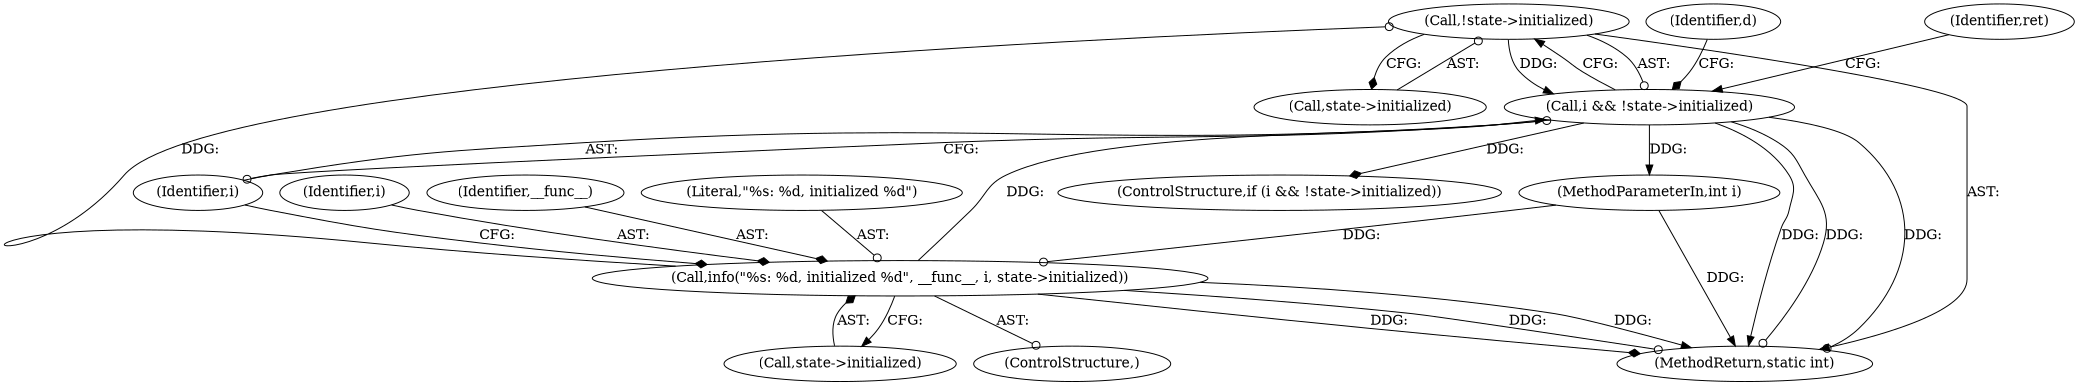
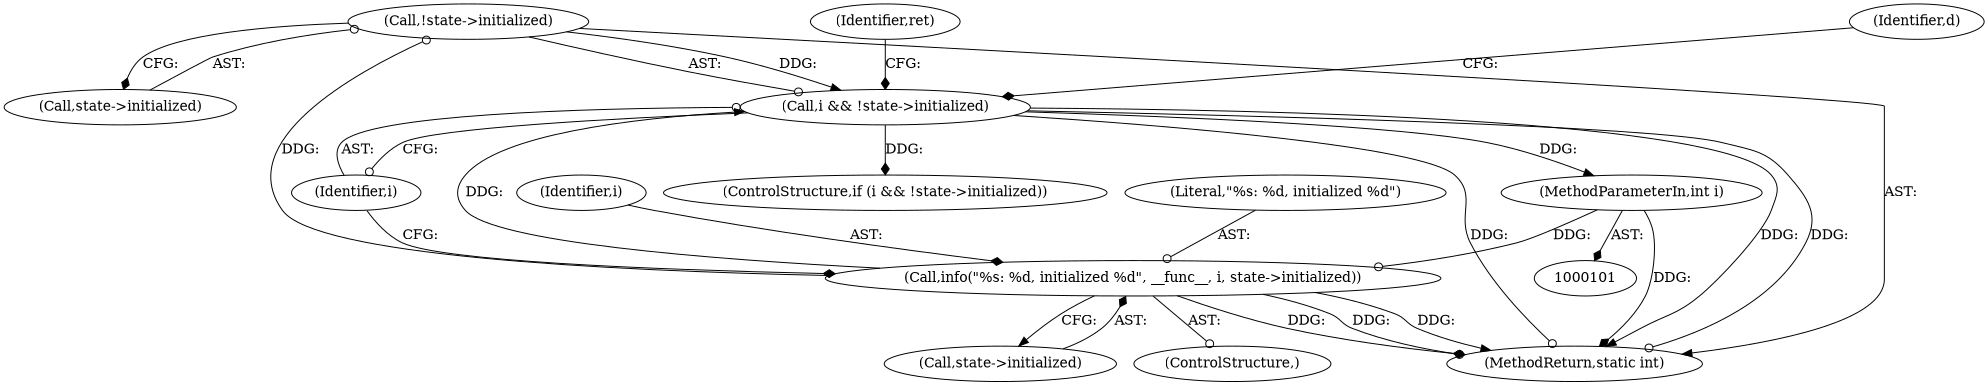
(1836, 62) -> (885, 58)
(1578, 69) -> none
(525, 193) -> none
(1695, 274) -> (1651, 281)
none -> (1585, 278)
